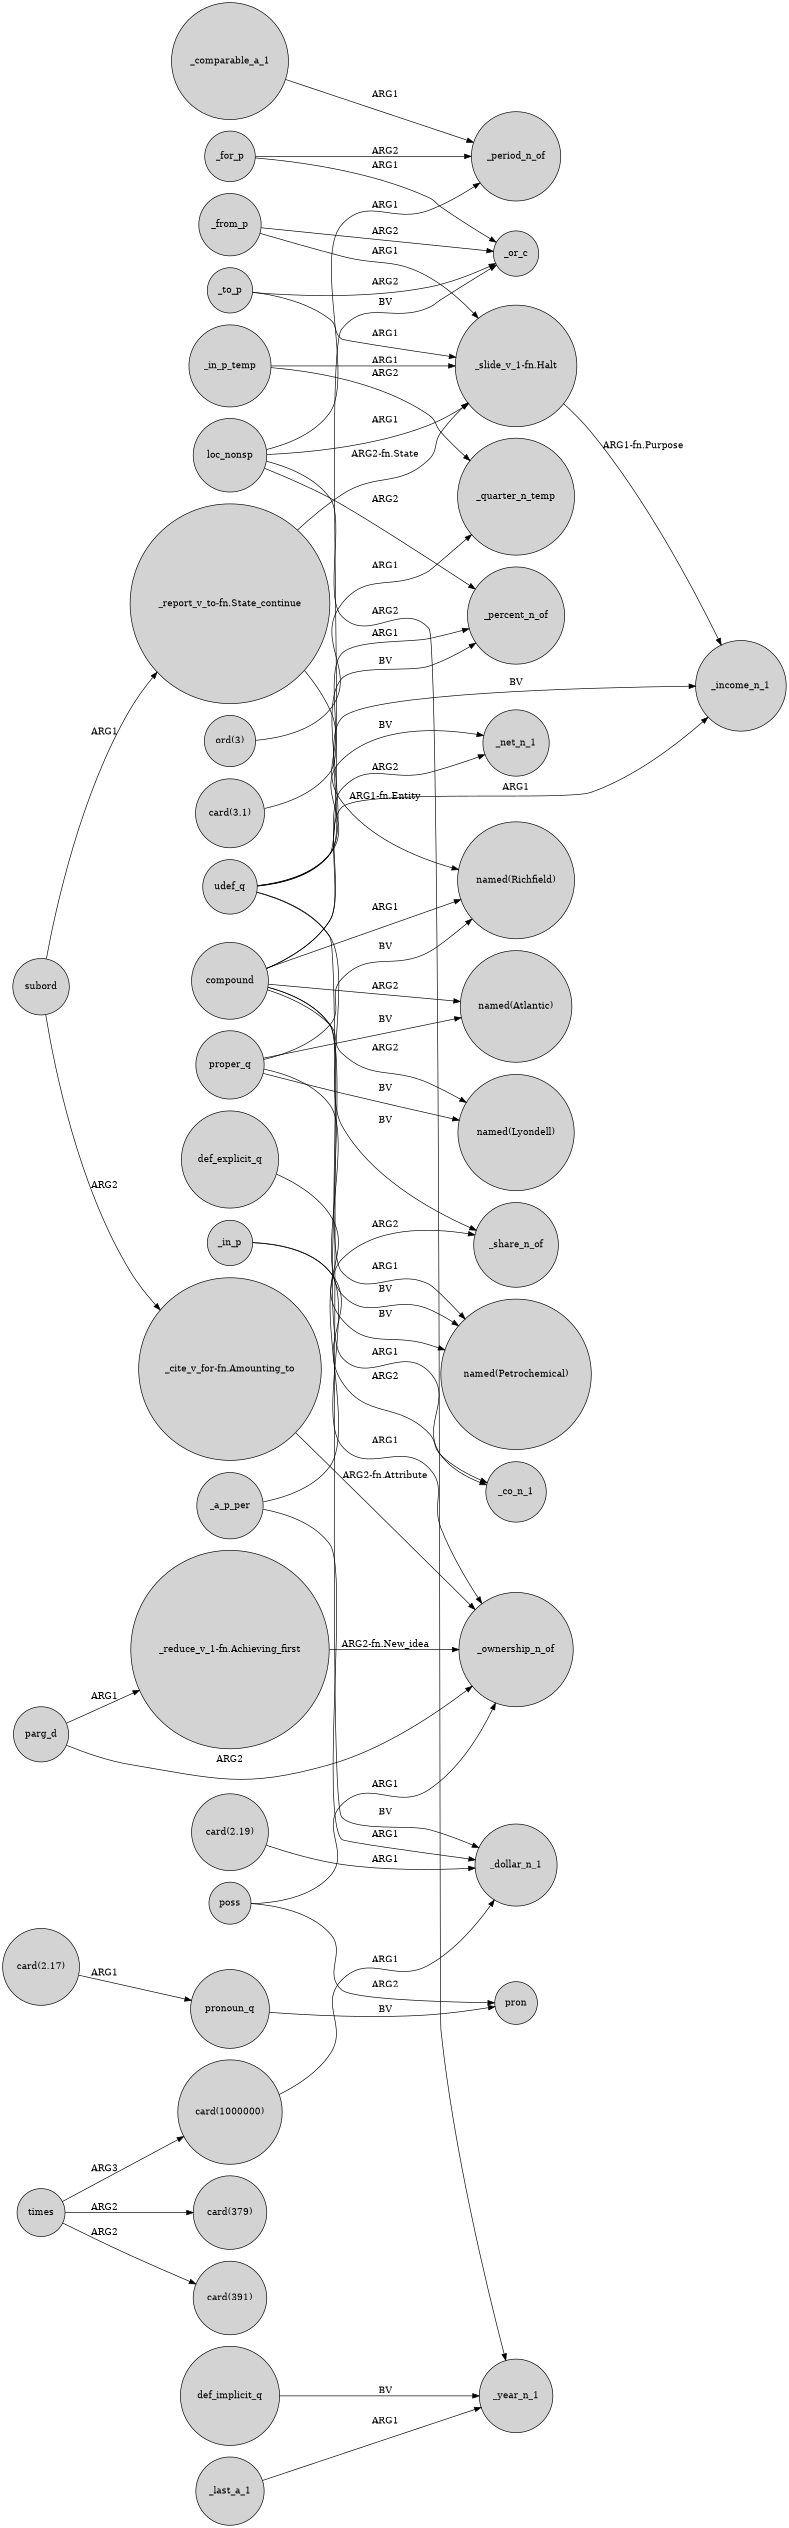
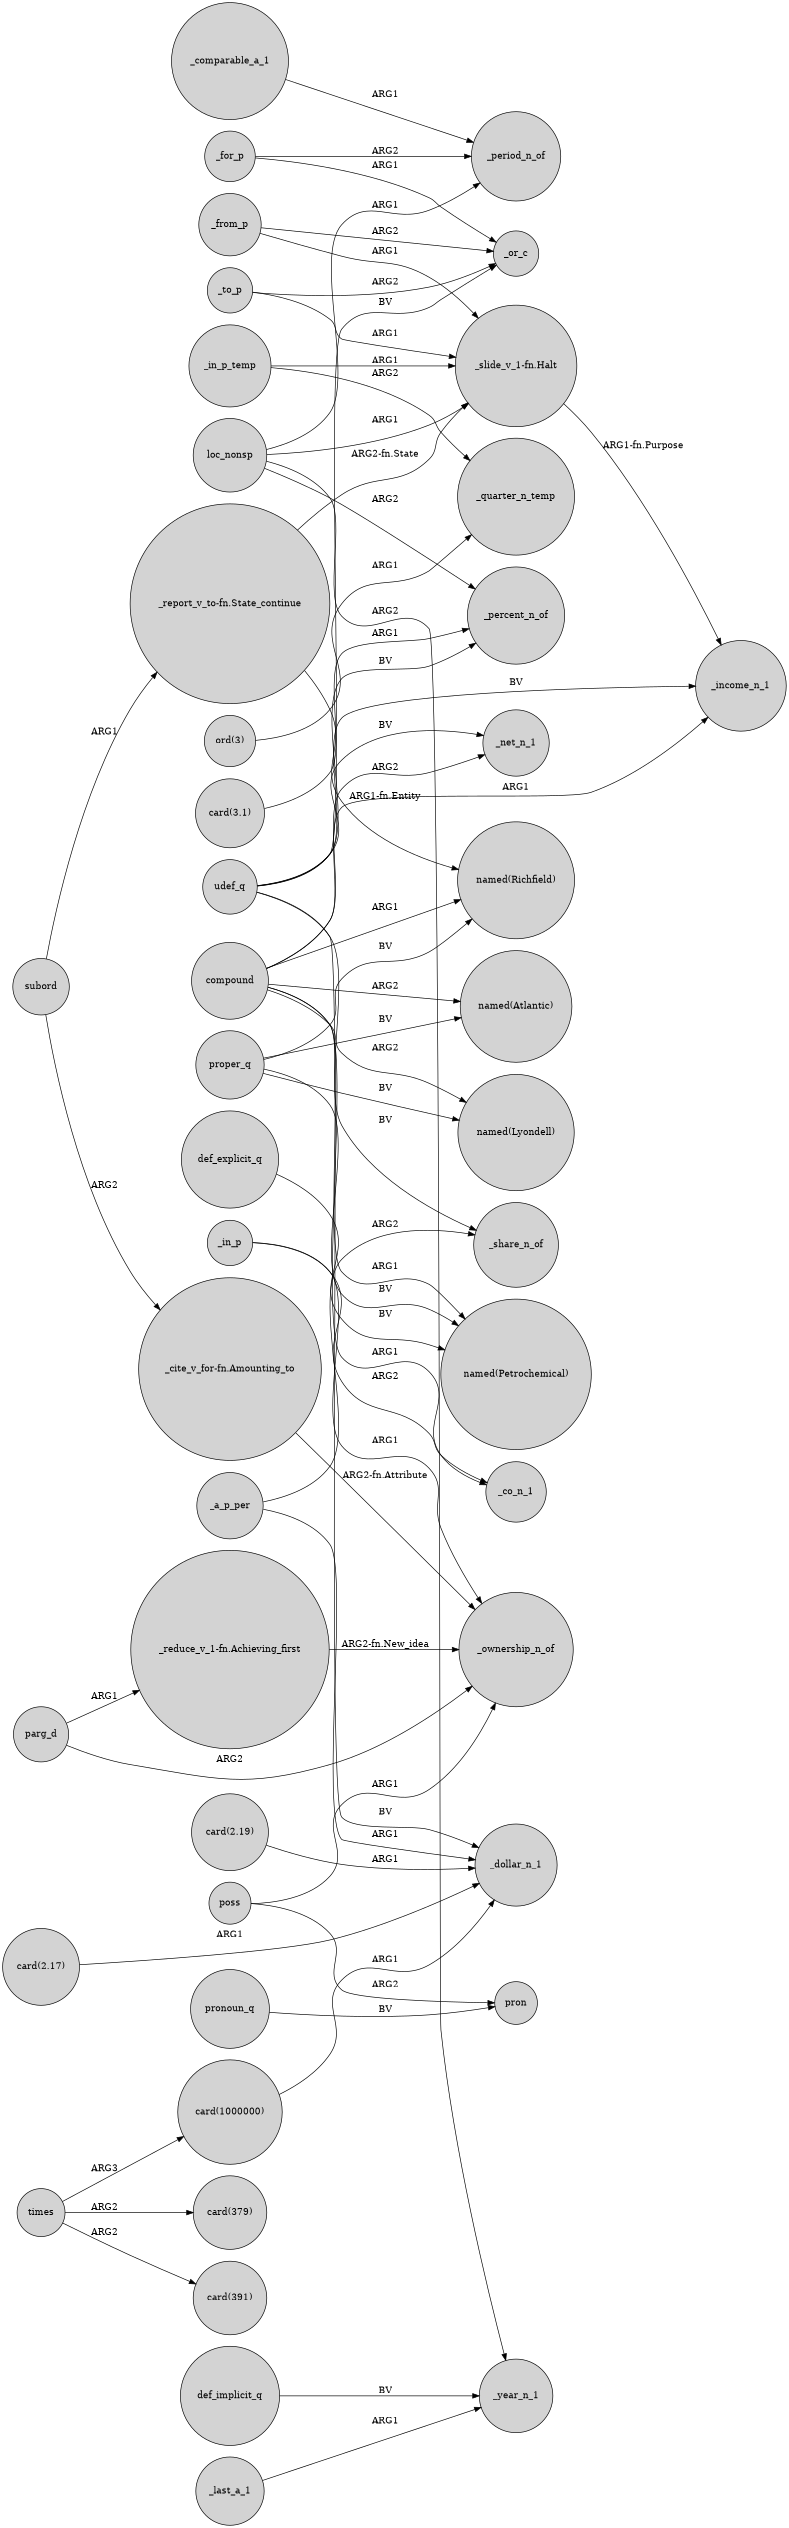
(132, 1987) -> (281, 1948)
